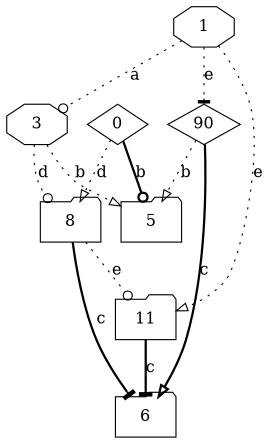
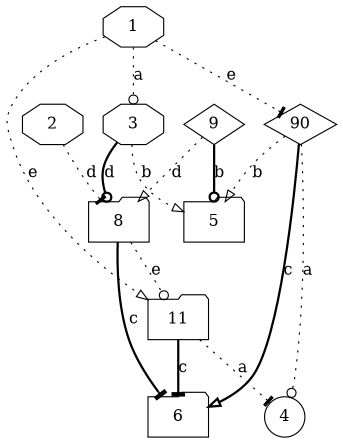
none -> (53, 124)
(118, 124) -> (214, 124)
(35, 171) -> (104, 166)
none -> (285, 417)
